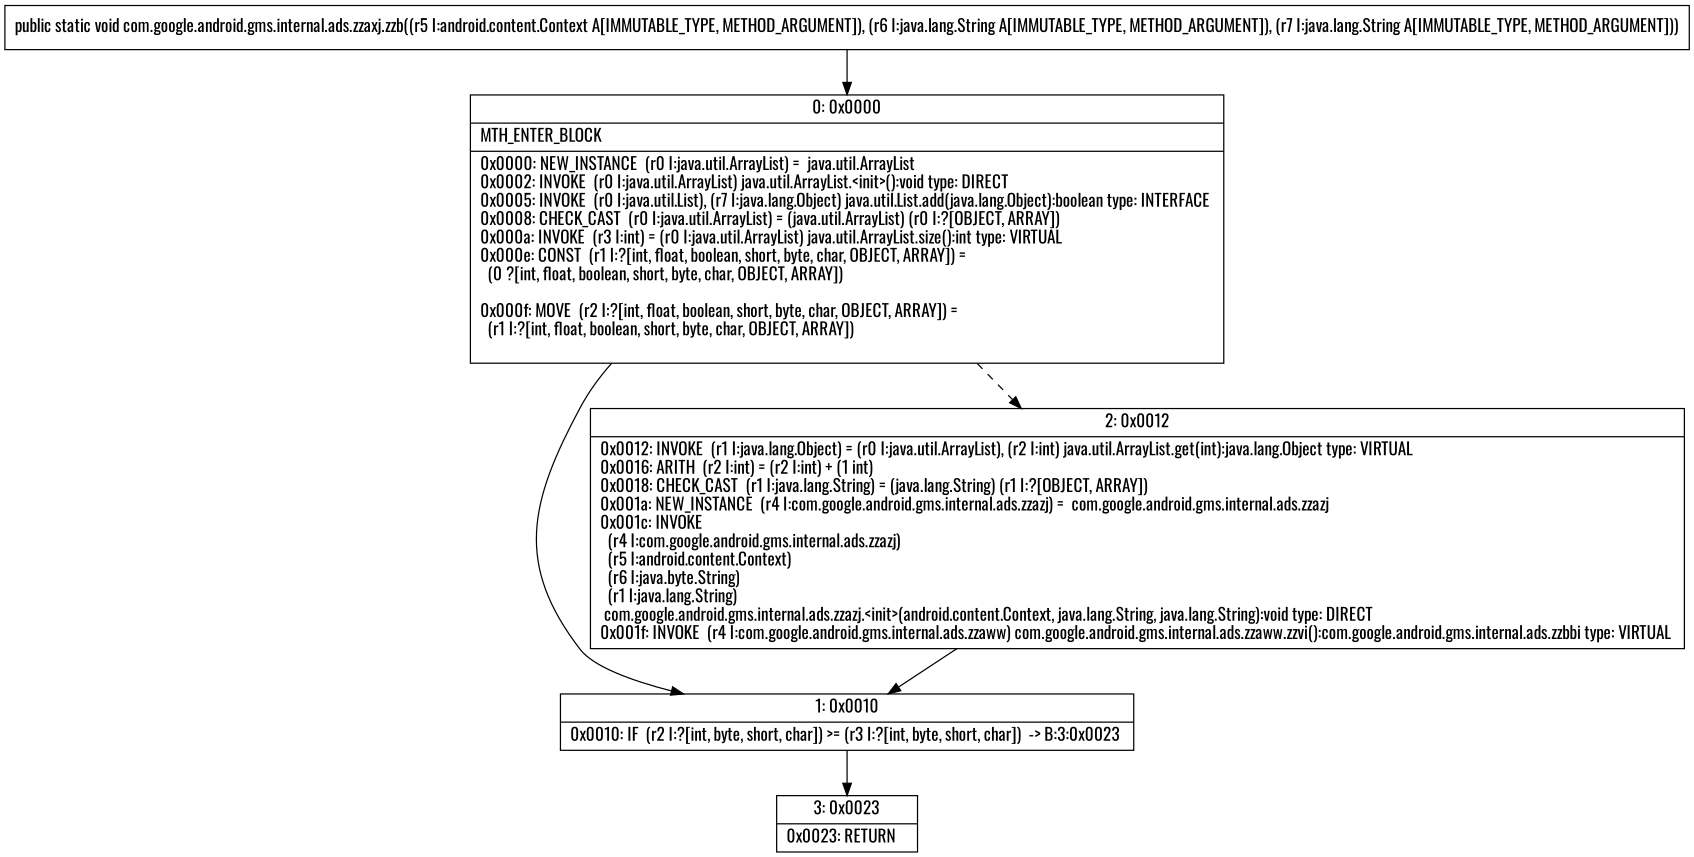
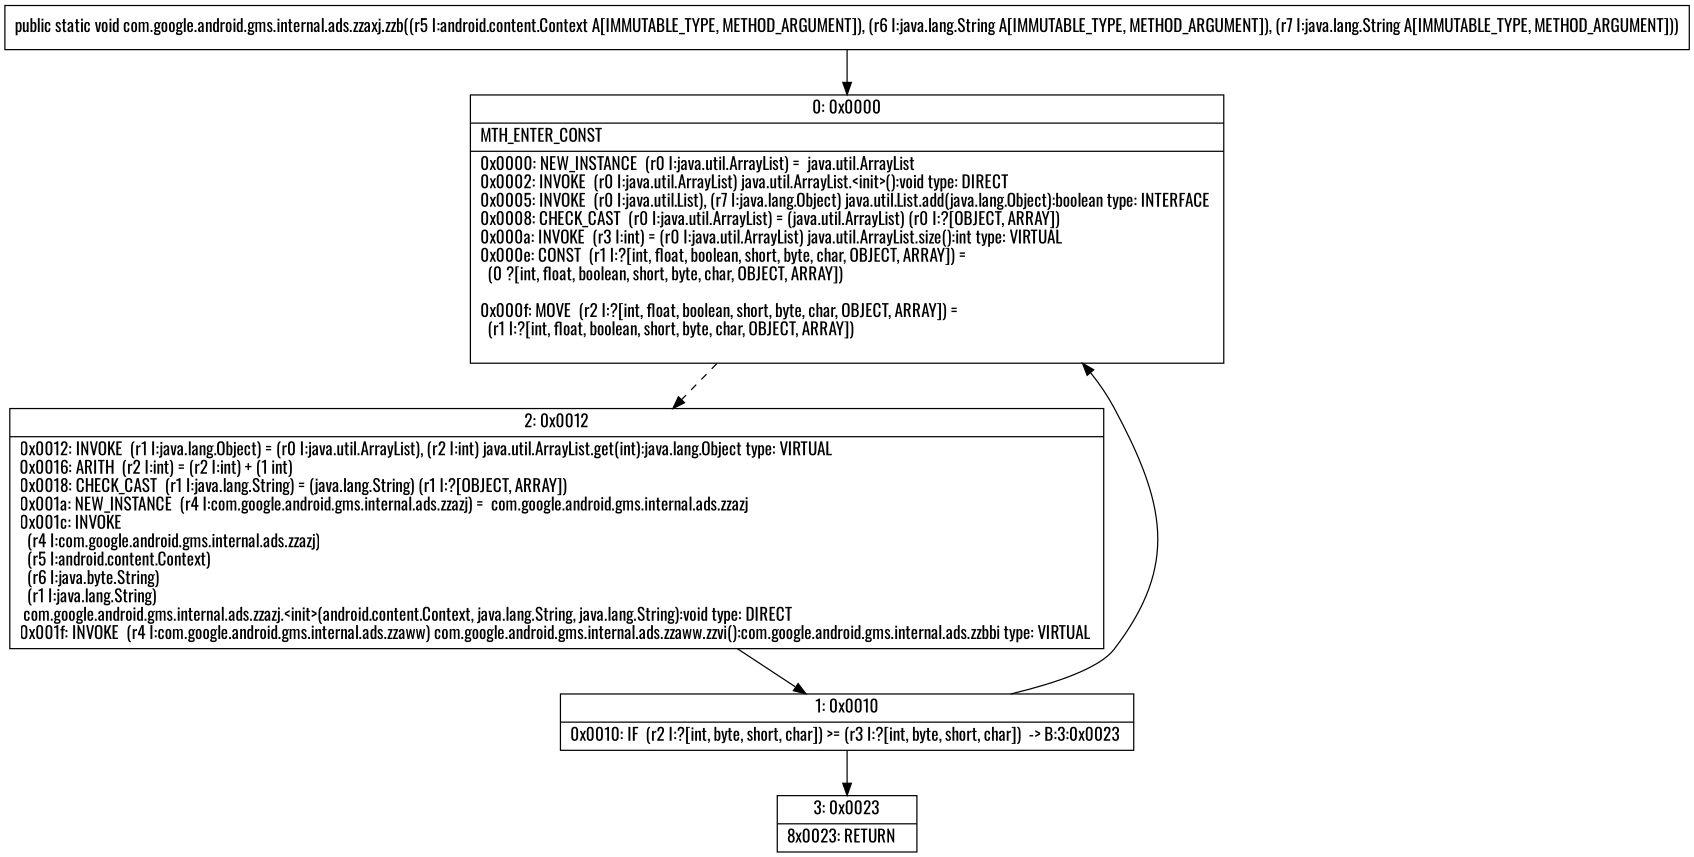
(541, 137) -> (541, 137)
(538, 553) -> (1155, 565)
(847, 837) -> (847, 837)
